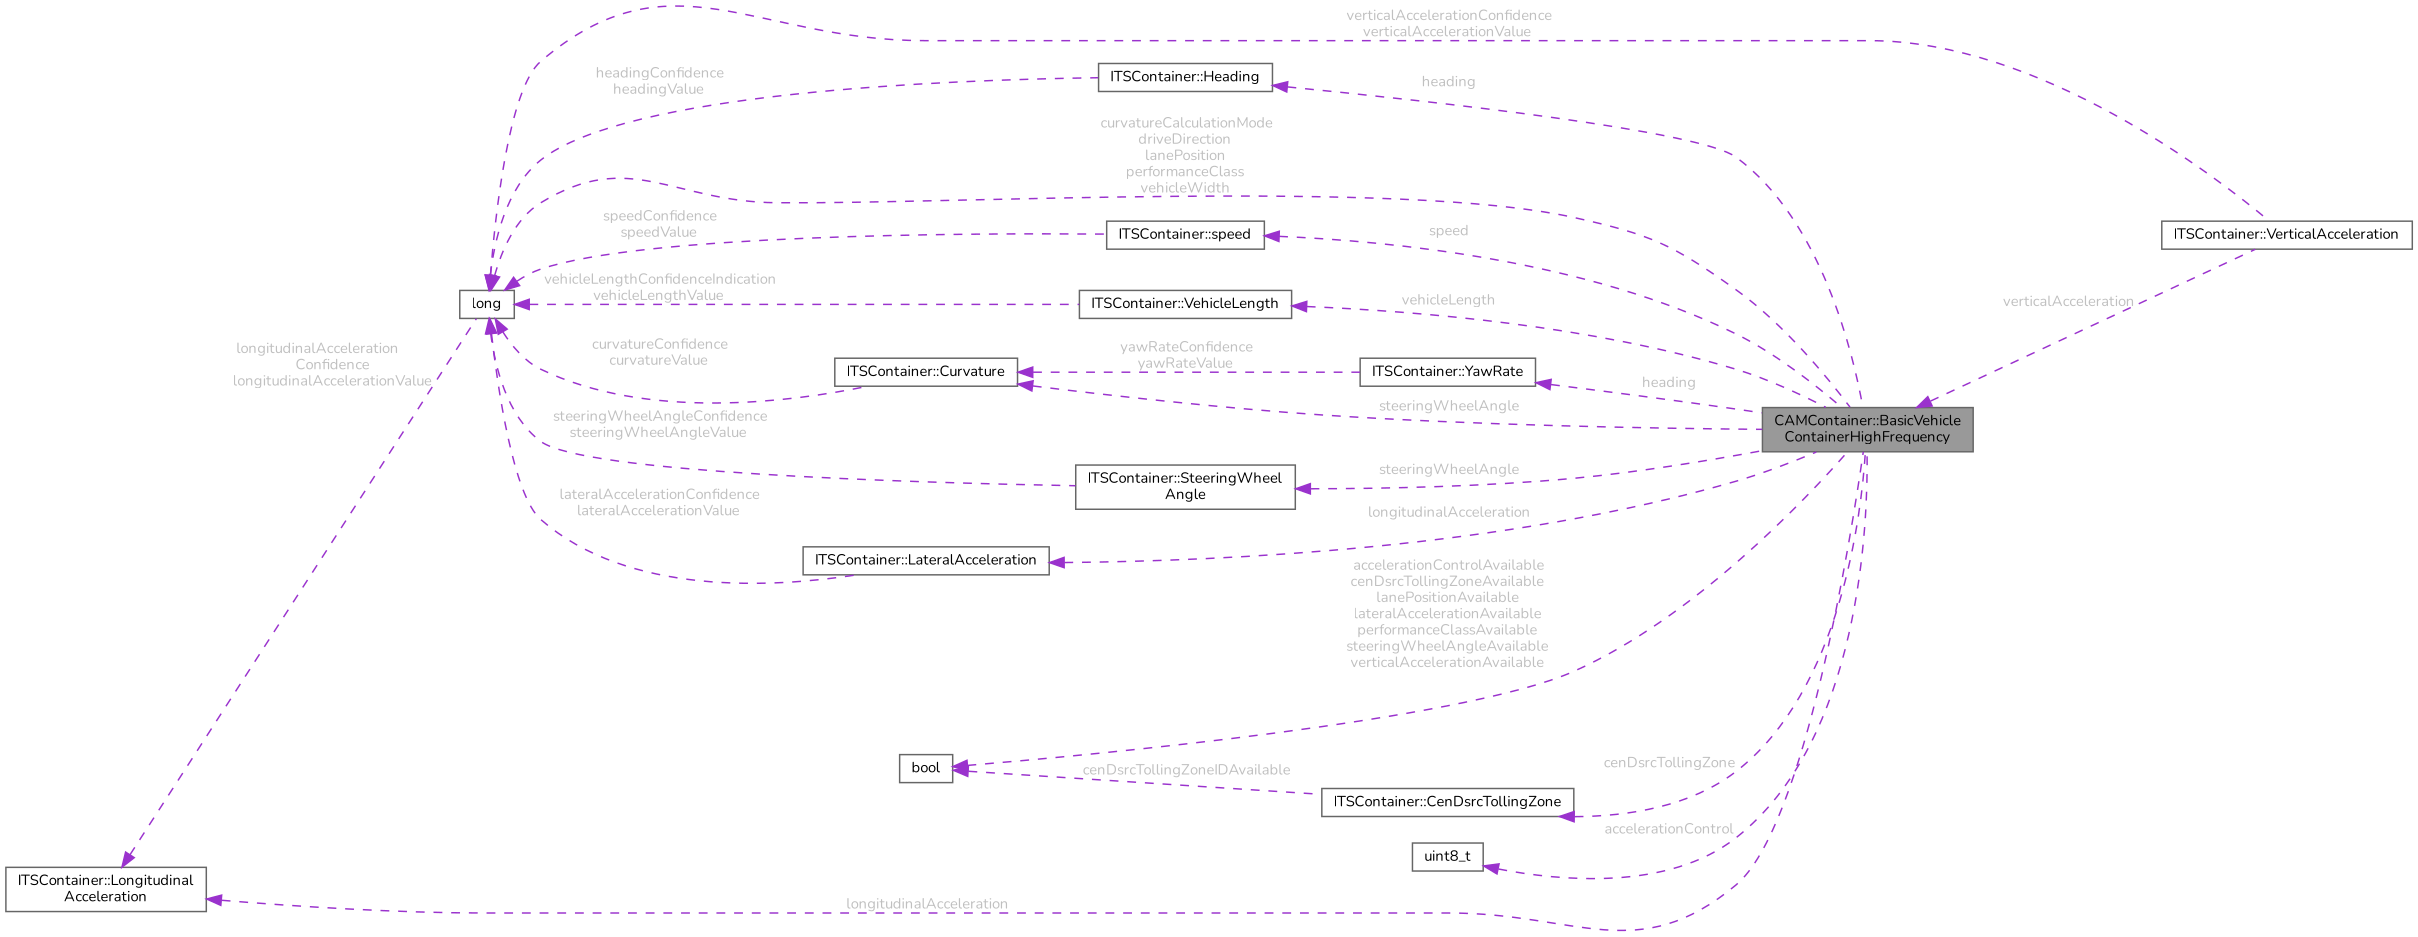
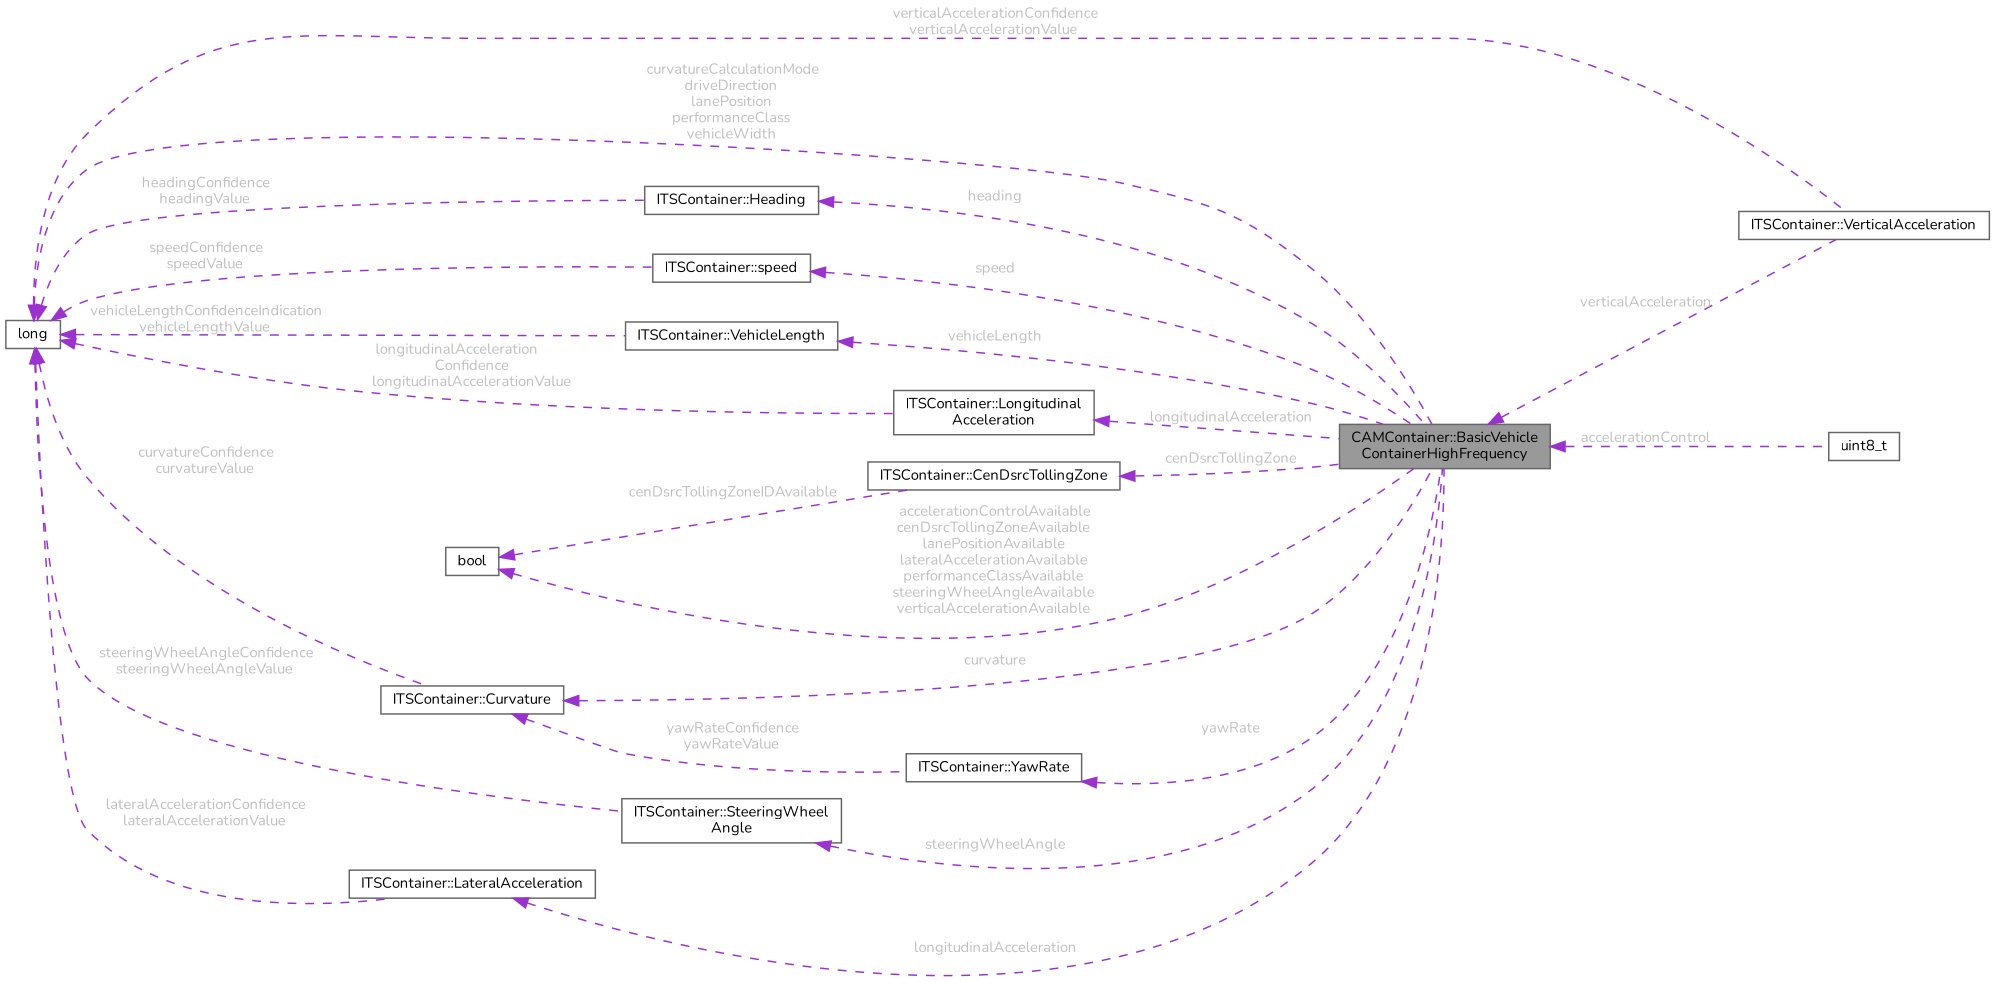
(1668, 383) -> (1230, 729)
(1448, 407) -> (994, 661)
(303, 587) -> (482, 402)
(1774, 800) -> (1697, 447)
